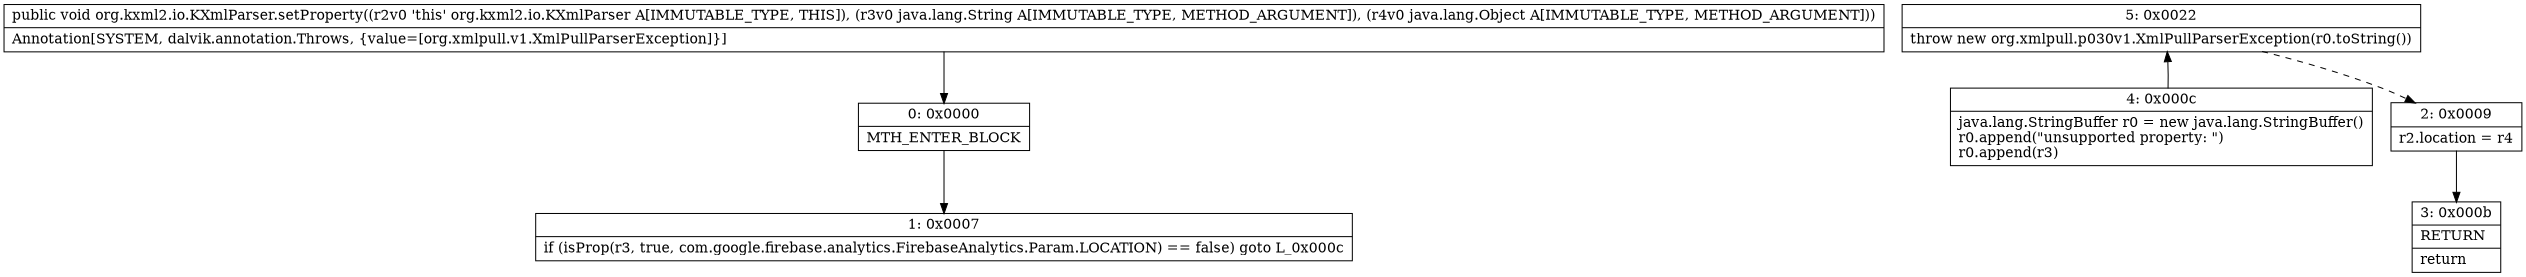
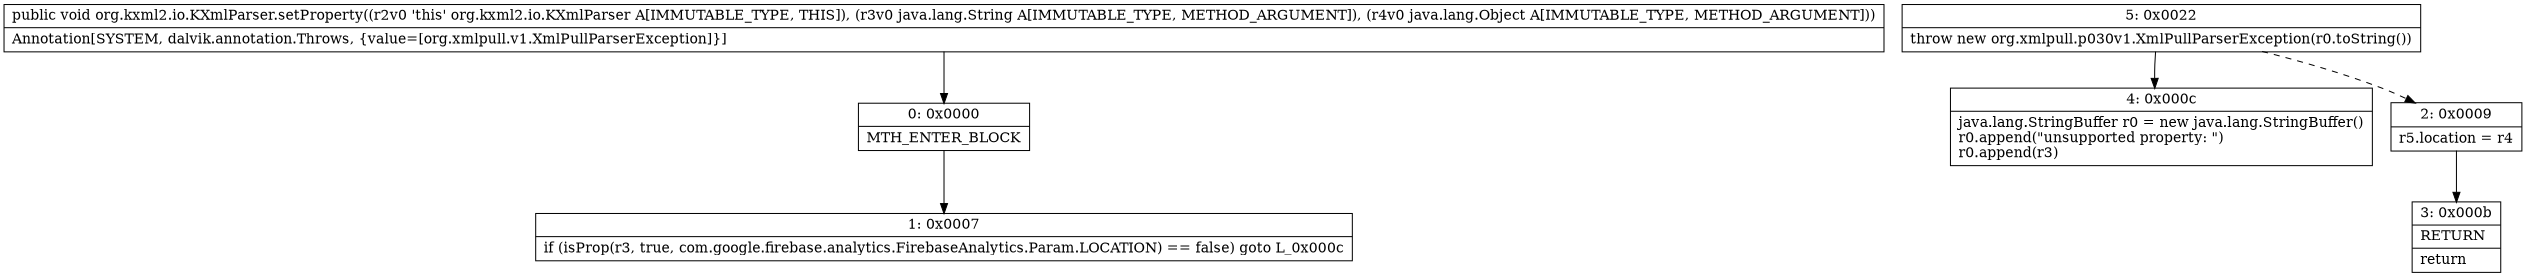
(2168, 75) -> (2155, 65)
(2456, 138) -> (2456, 138)
